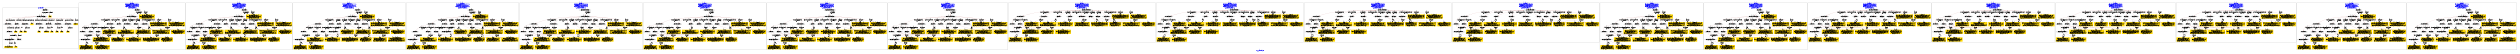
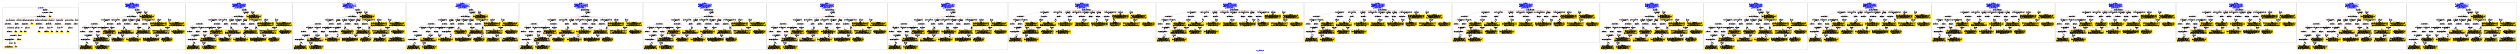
(76, 24) -> (76, 24)
(19, 39) -> (19, 39)
